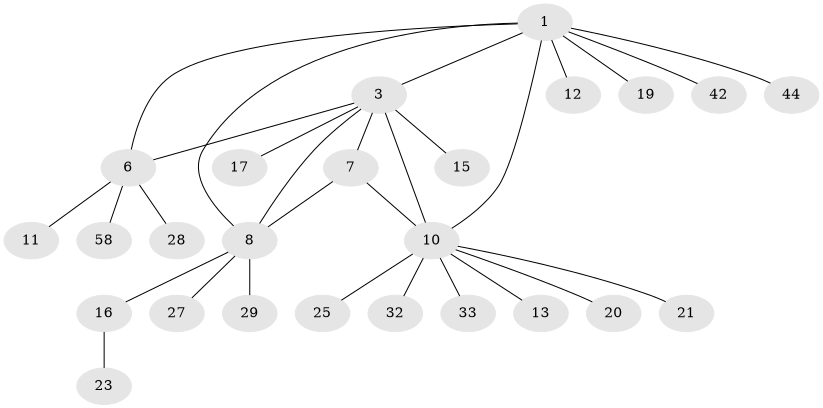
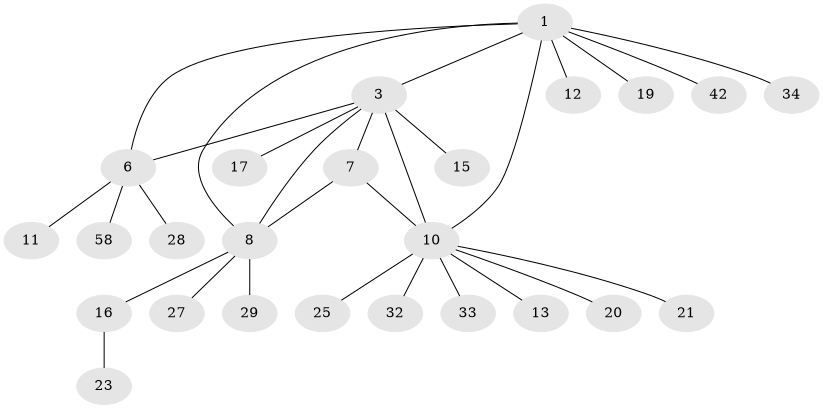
(792, 95) -> (792, 95)
